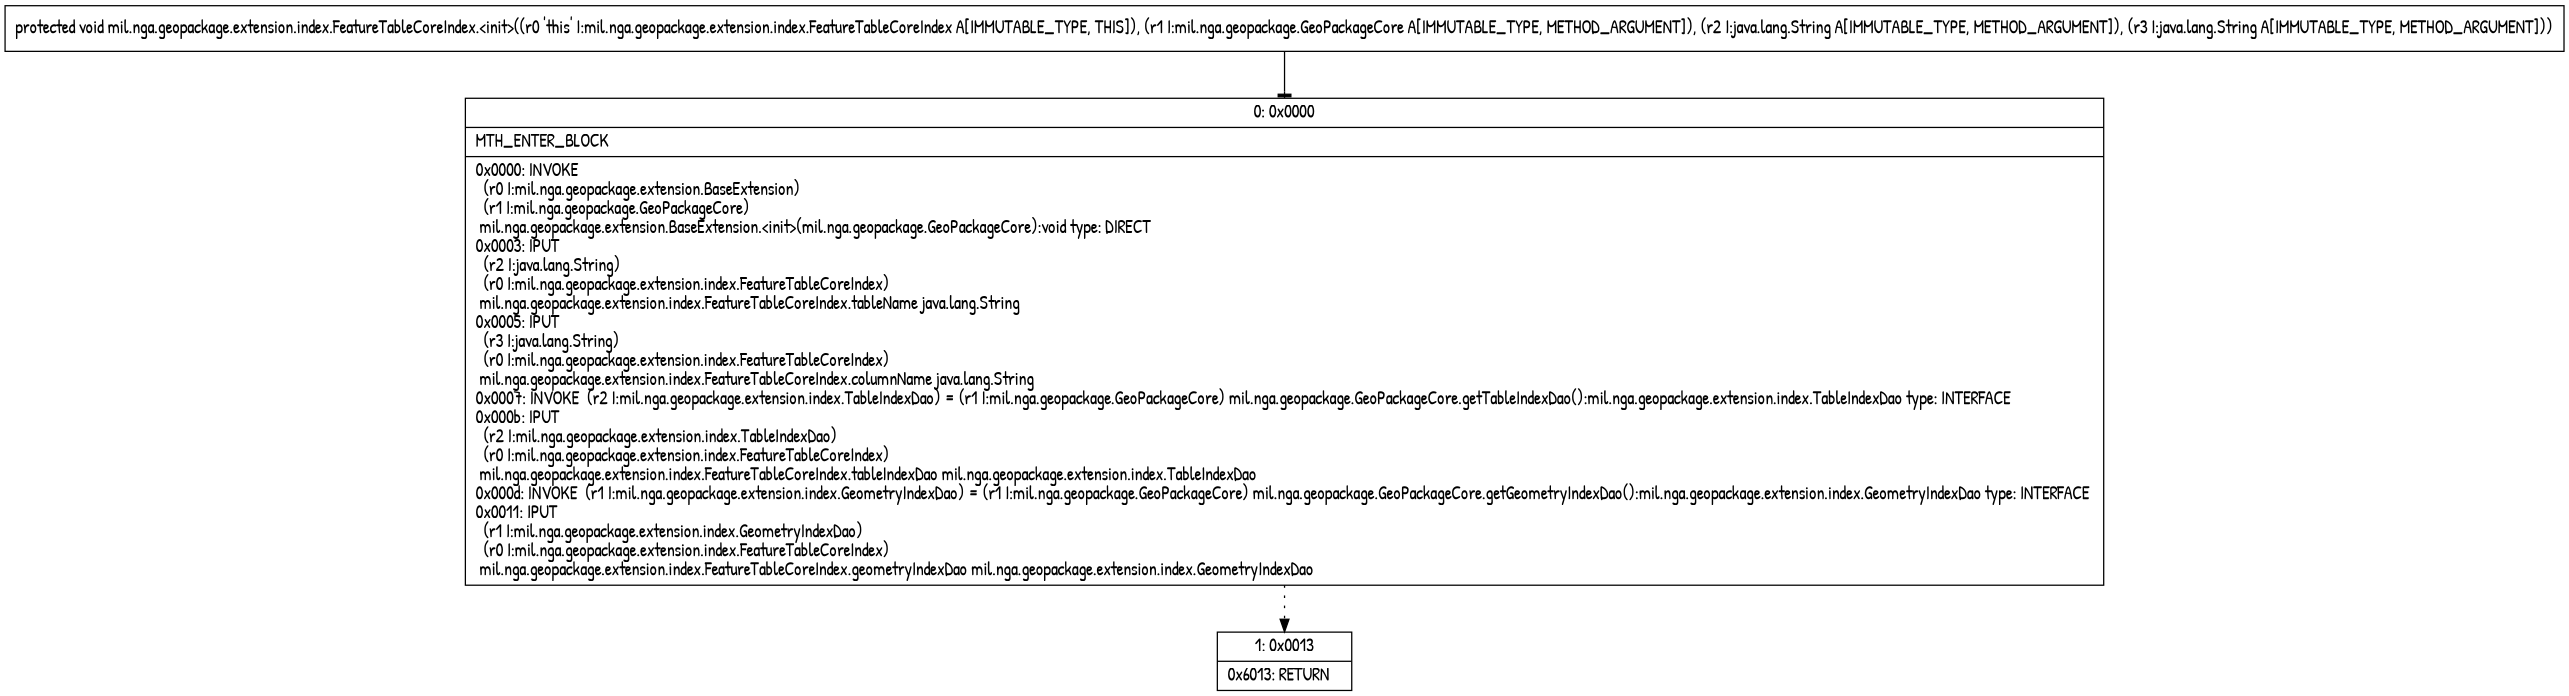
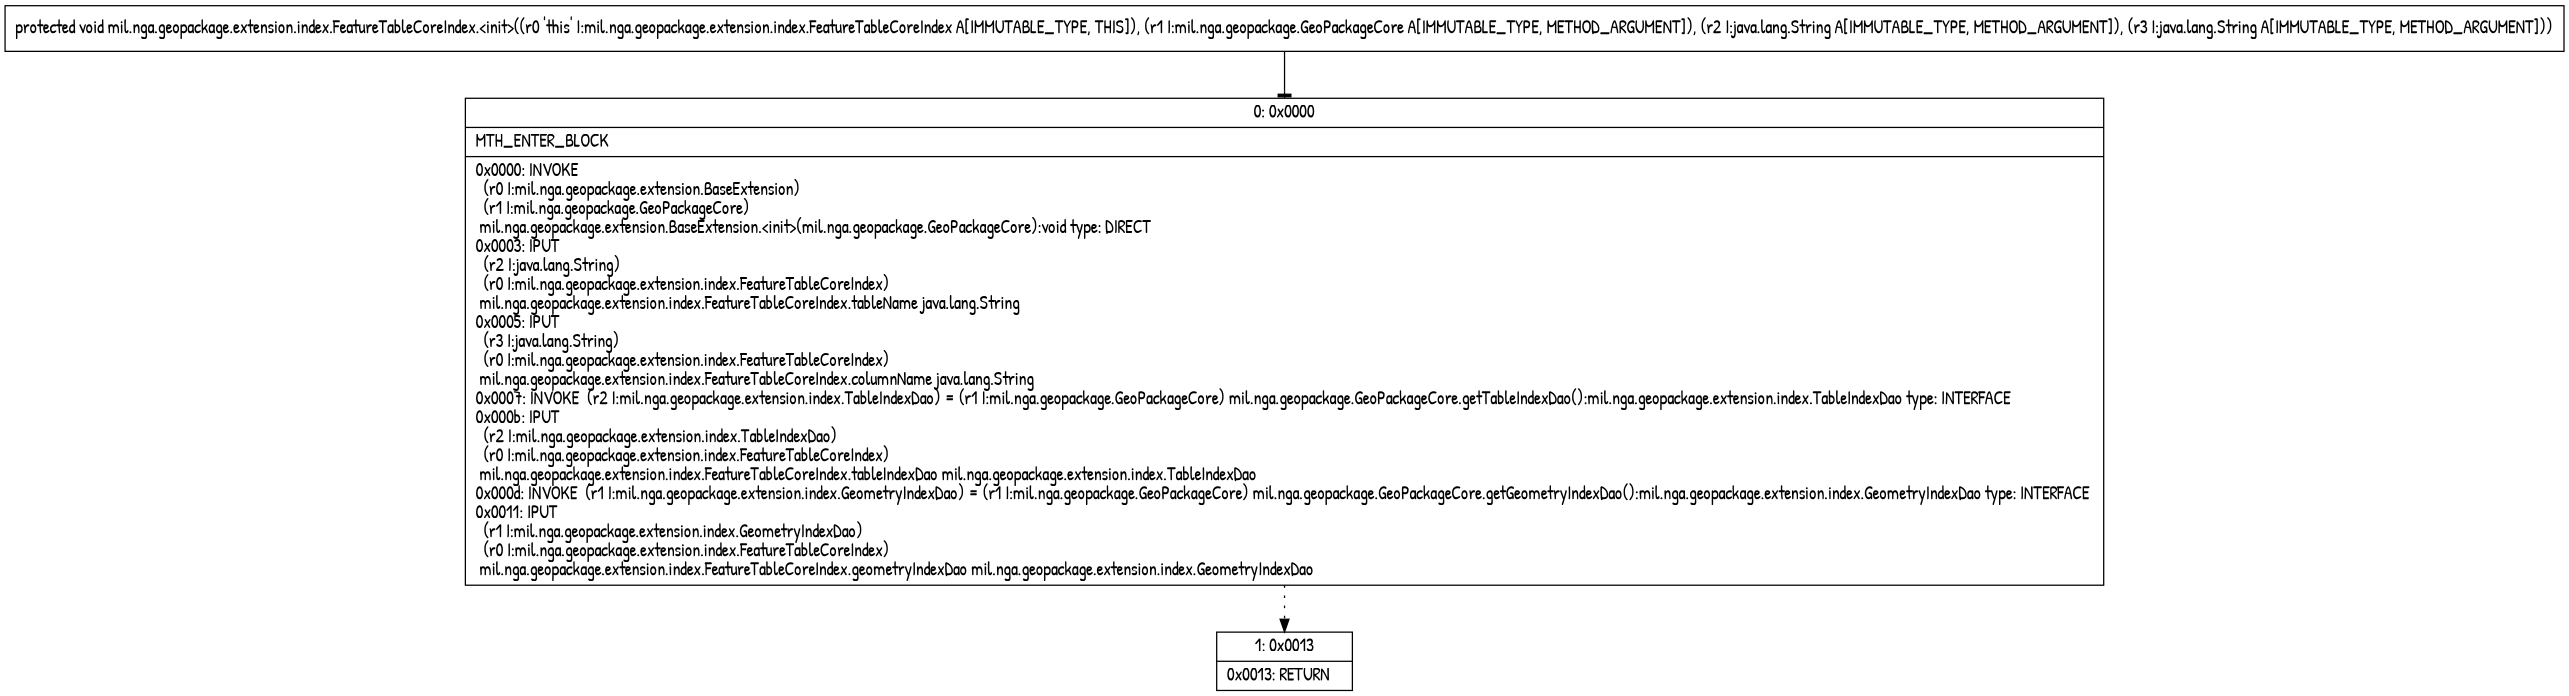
(1285, 675) -> (1285, 675)
